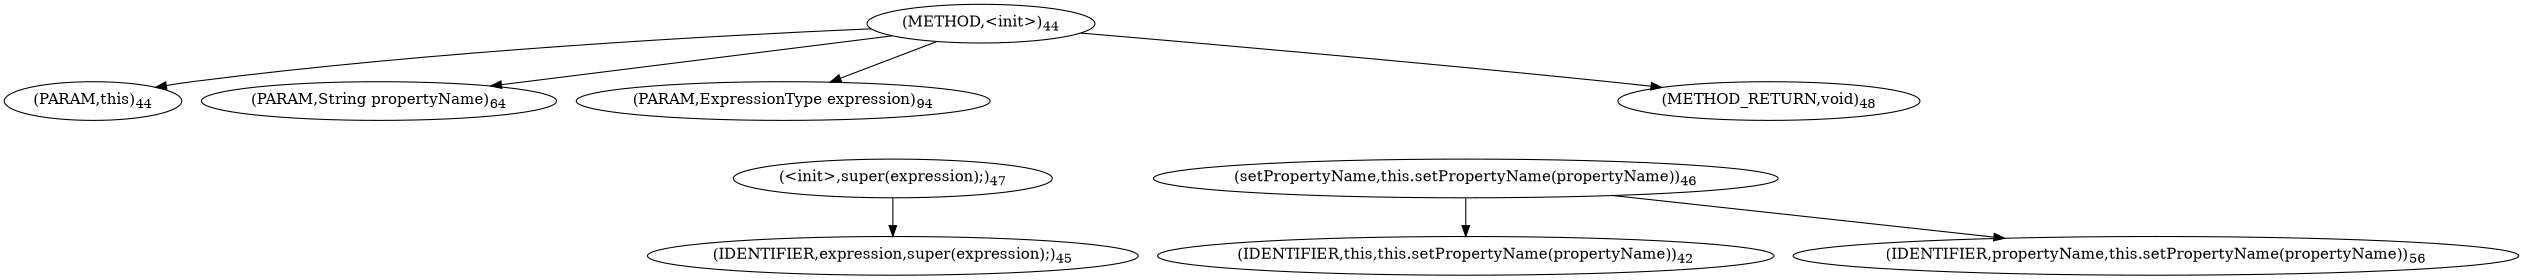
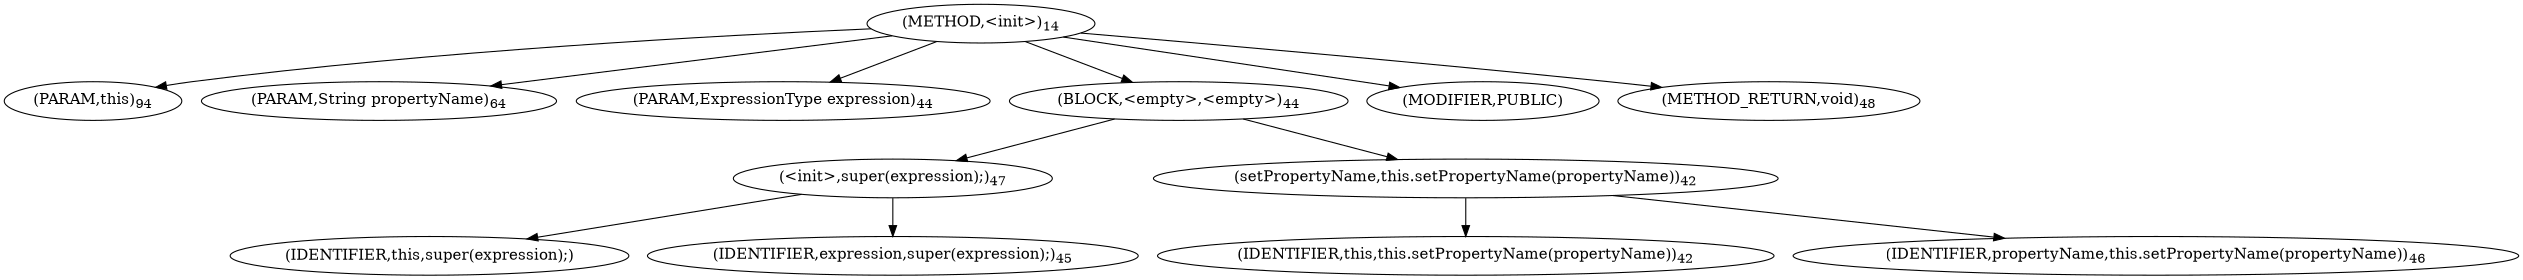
(1051, 22) -> (1051, 22)
(144, 99) -> (144, 99)
(925, 99) -> (925, 99)
none -> (1179, 101)
none -> (1483, 101)
(1689, 177) -> (1689, 177)
(2418, 254) -> (2418, 254)
none -> (430, 256)
